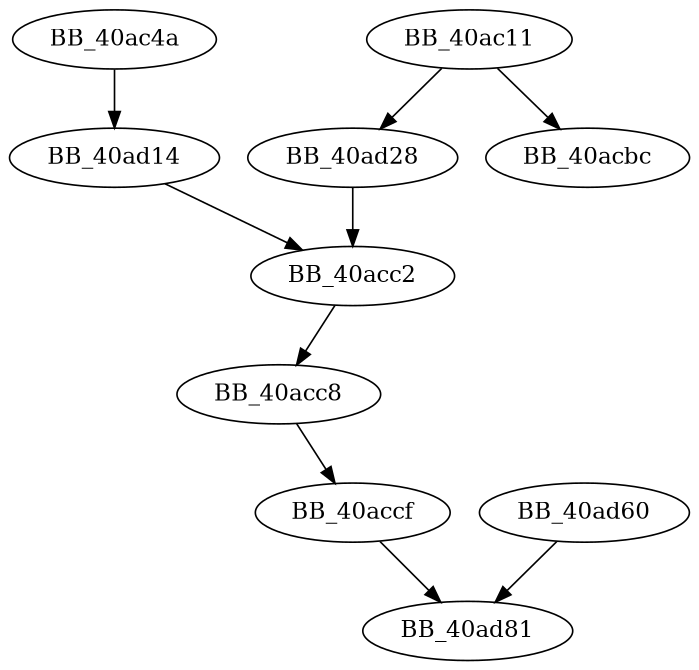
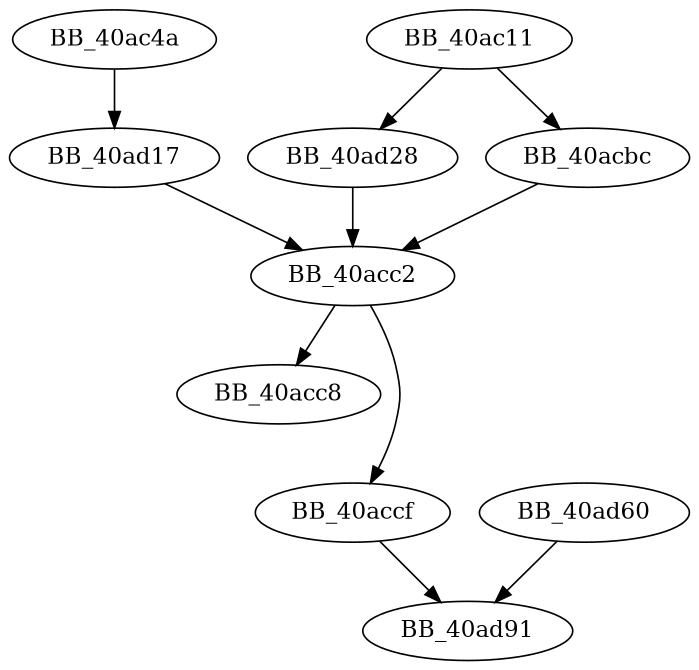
(115, 158) -> (115, 158)
none -> (478, 213)
(311, 447) -> (399, 386)
(468, 631) -> (468, 631)
